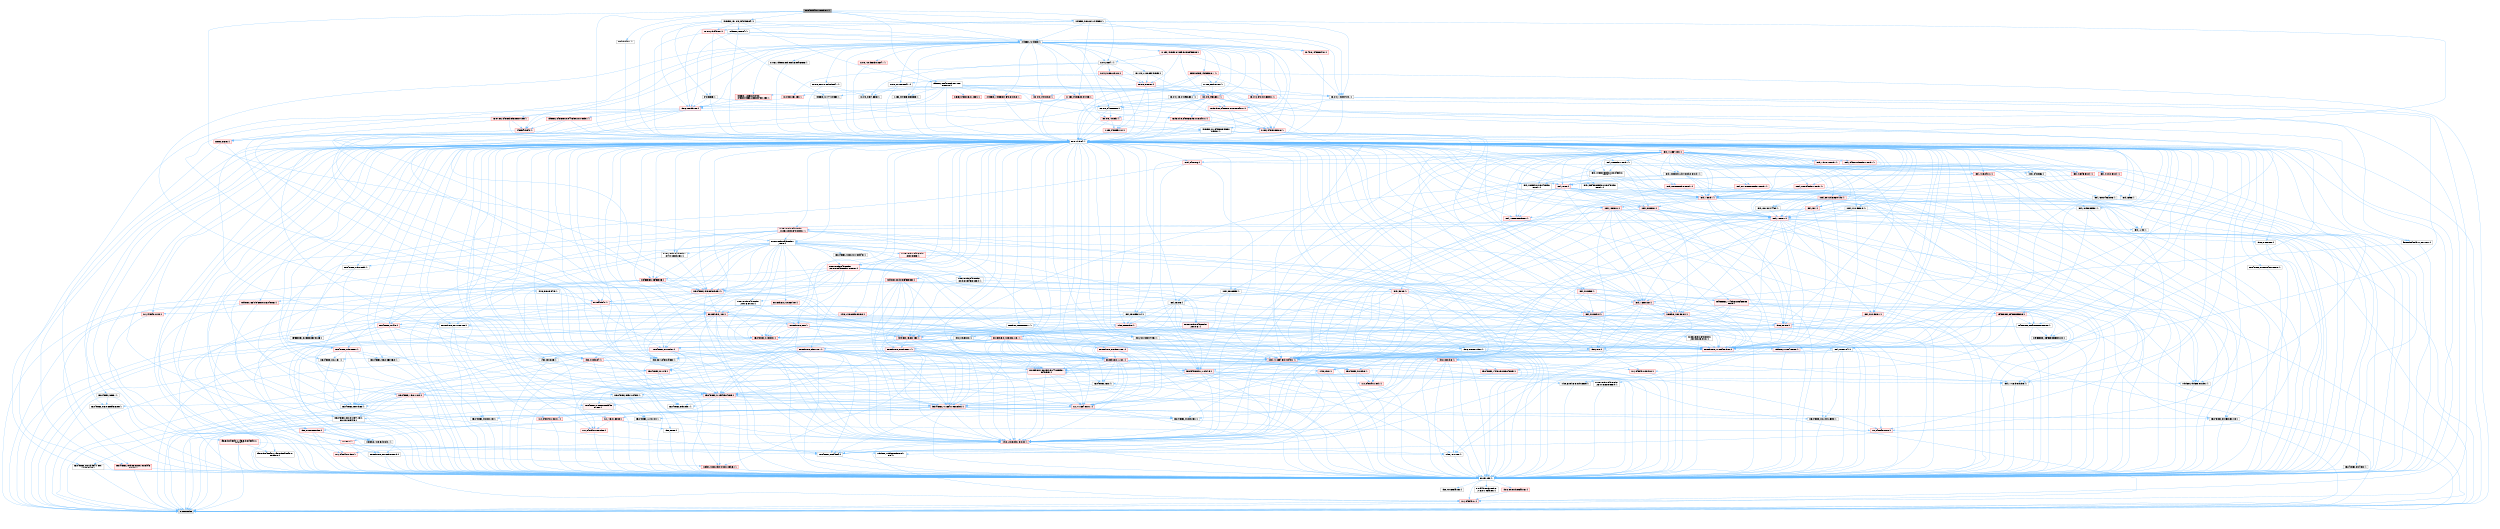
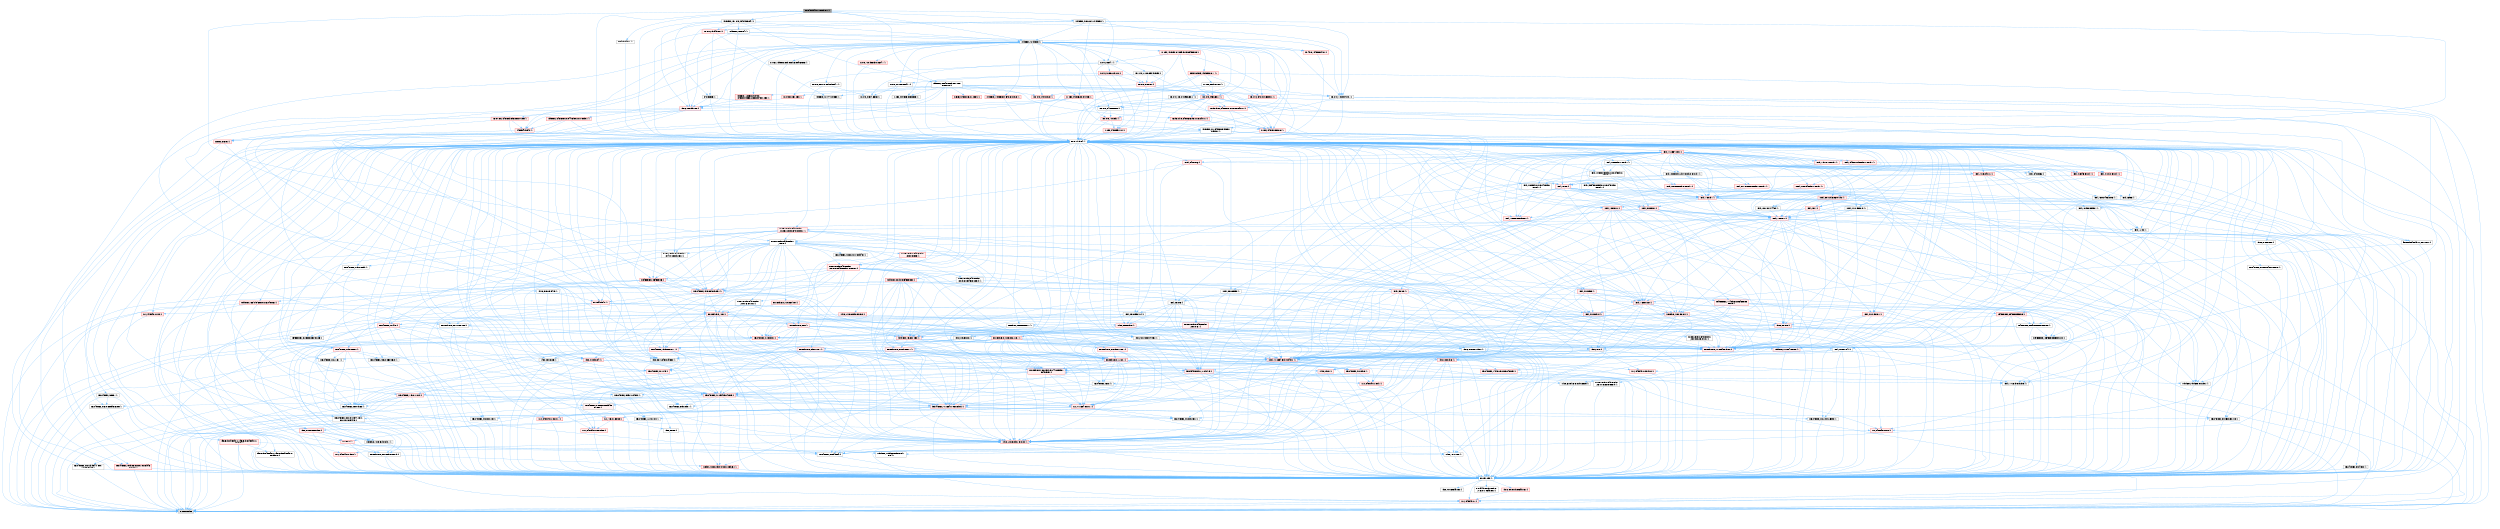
(1143, 44) -> none
(664, 350) -> (664, 350)
(784, 350) -> (523, 342)
(326, 440) -> (329, 436)
